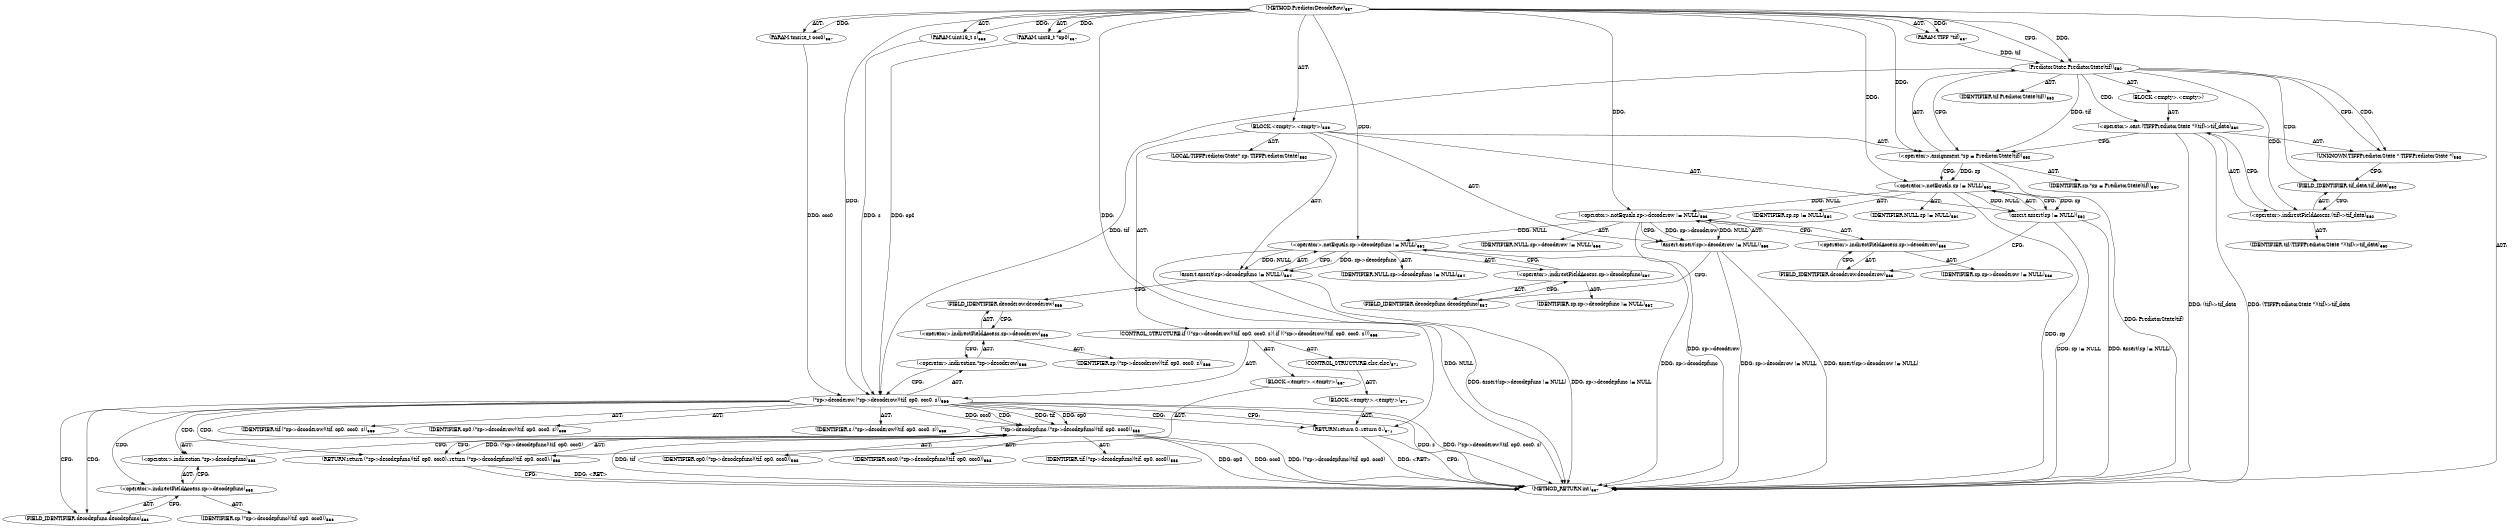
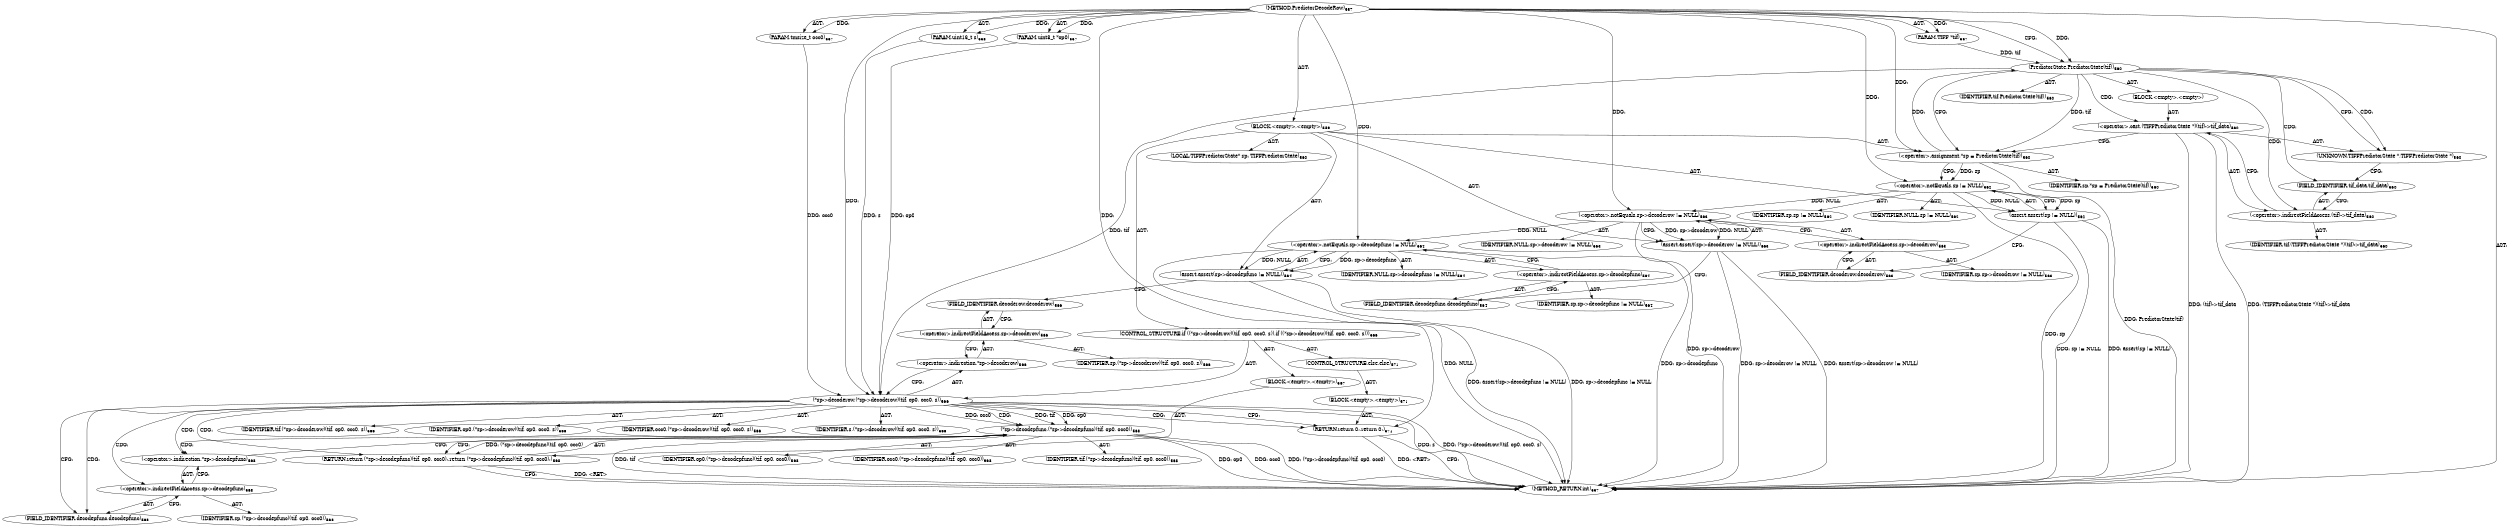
(1919, 112) -> (1919, 112)
none -> (691, 430)
(188, 445) -> (188, 445)
